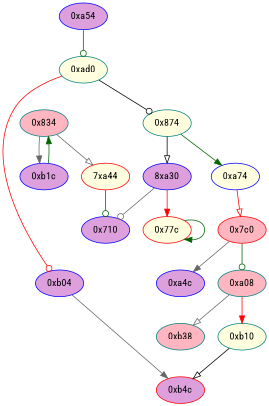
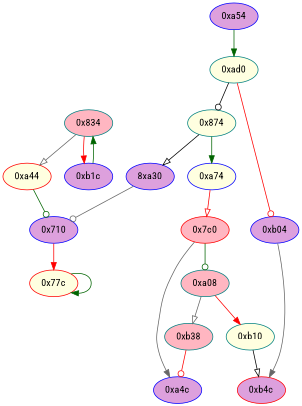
(83, 40) -> (234, 39)
(39, 146) -> (84, 146)
(106, 177) -> (27, 177)
(167, 200) -> (54, 253)
none -> (184, 360)
